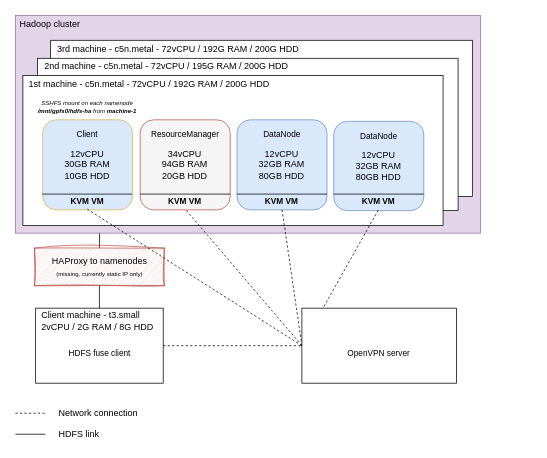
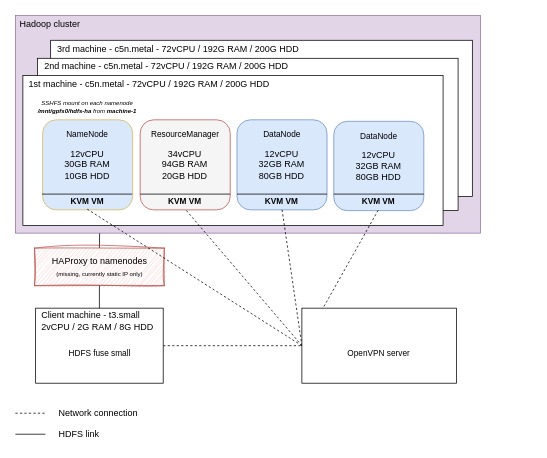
(165, 66) -> (165, 66)
(87, 135) -> (87, 135)
(100, 353) -> (100, 353)
